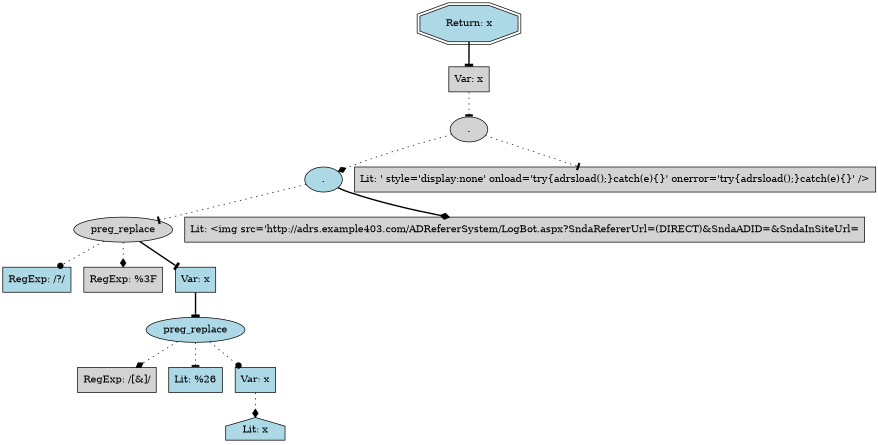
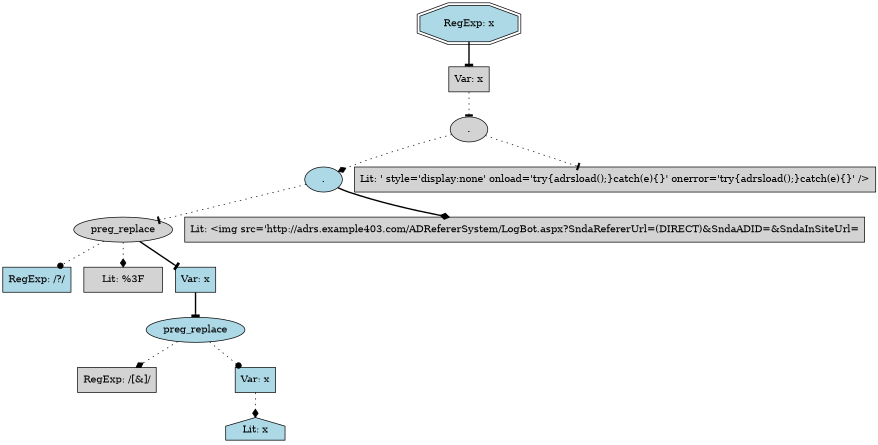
(469, 24) -> (469, 24)
(123, 280) -> (123, 280)
(196, 380) -> none
